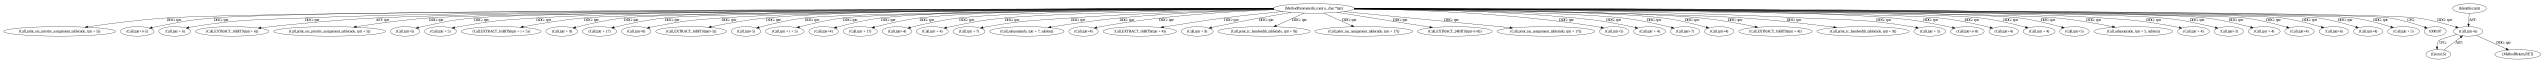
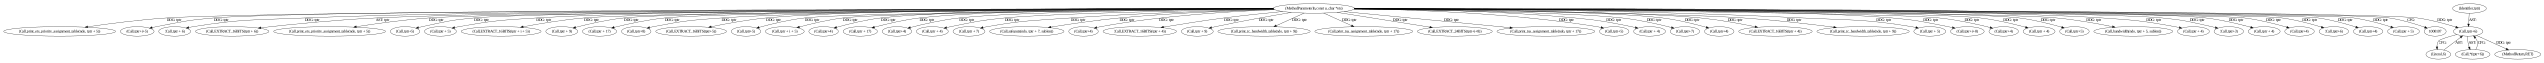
(1314, 8) -> (1314, 8)
(2133, 31) -> (2133, 31)
none -> (2473, 54)
